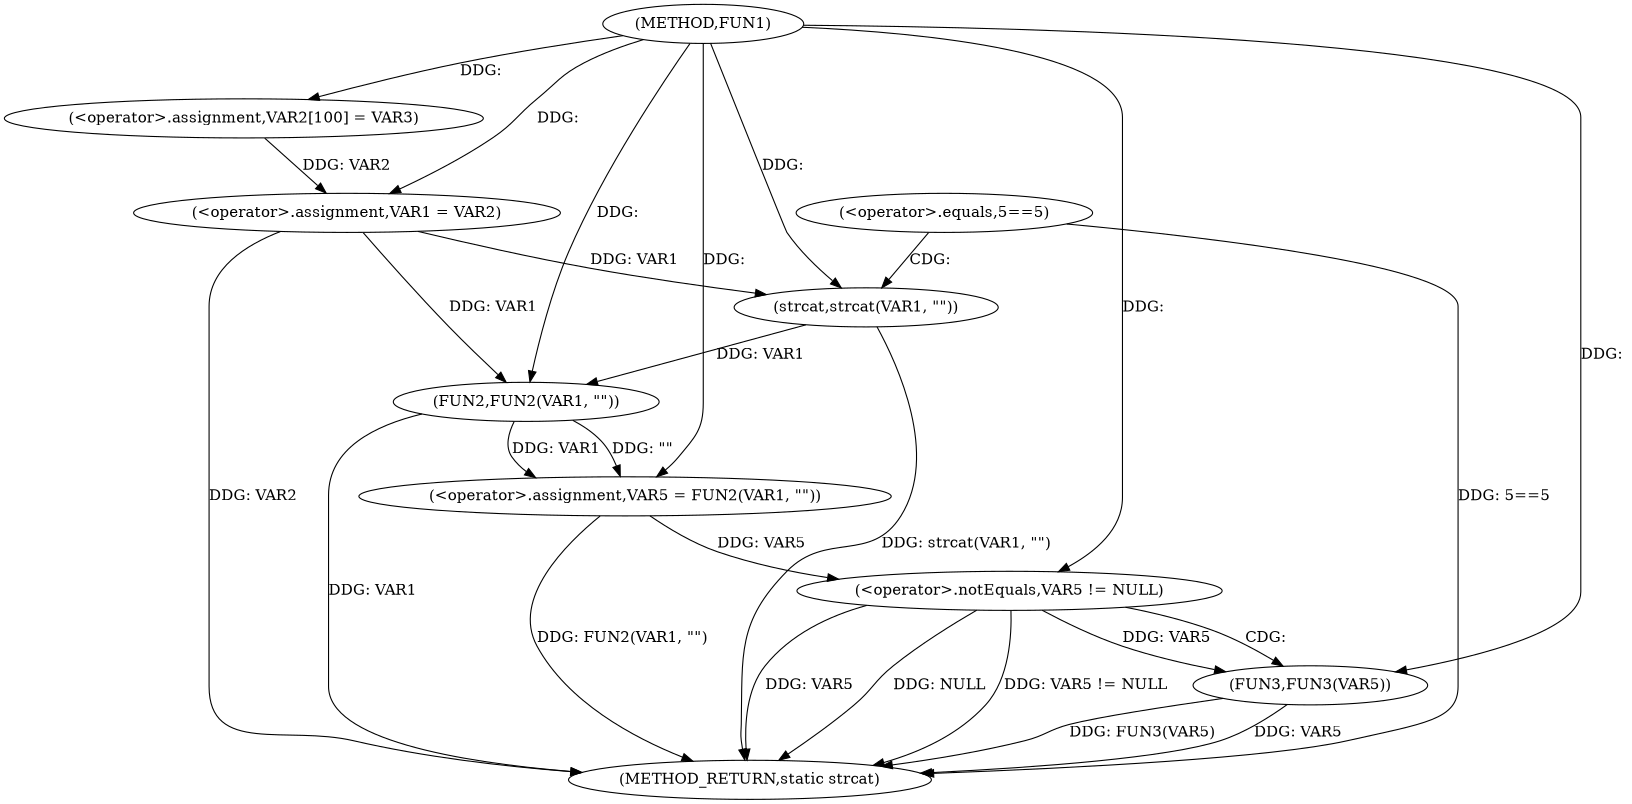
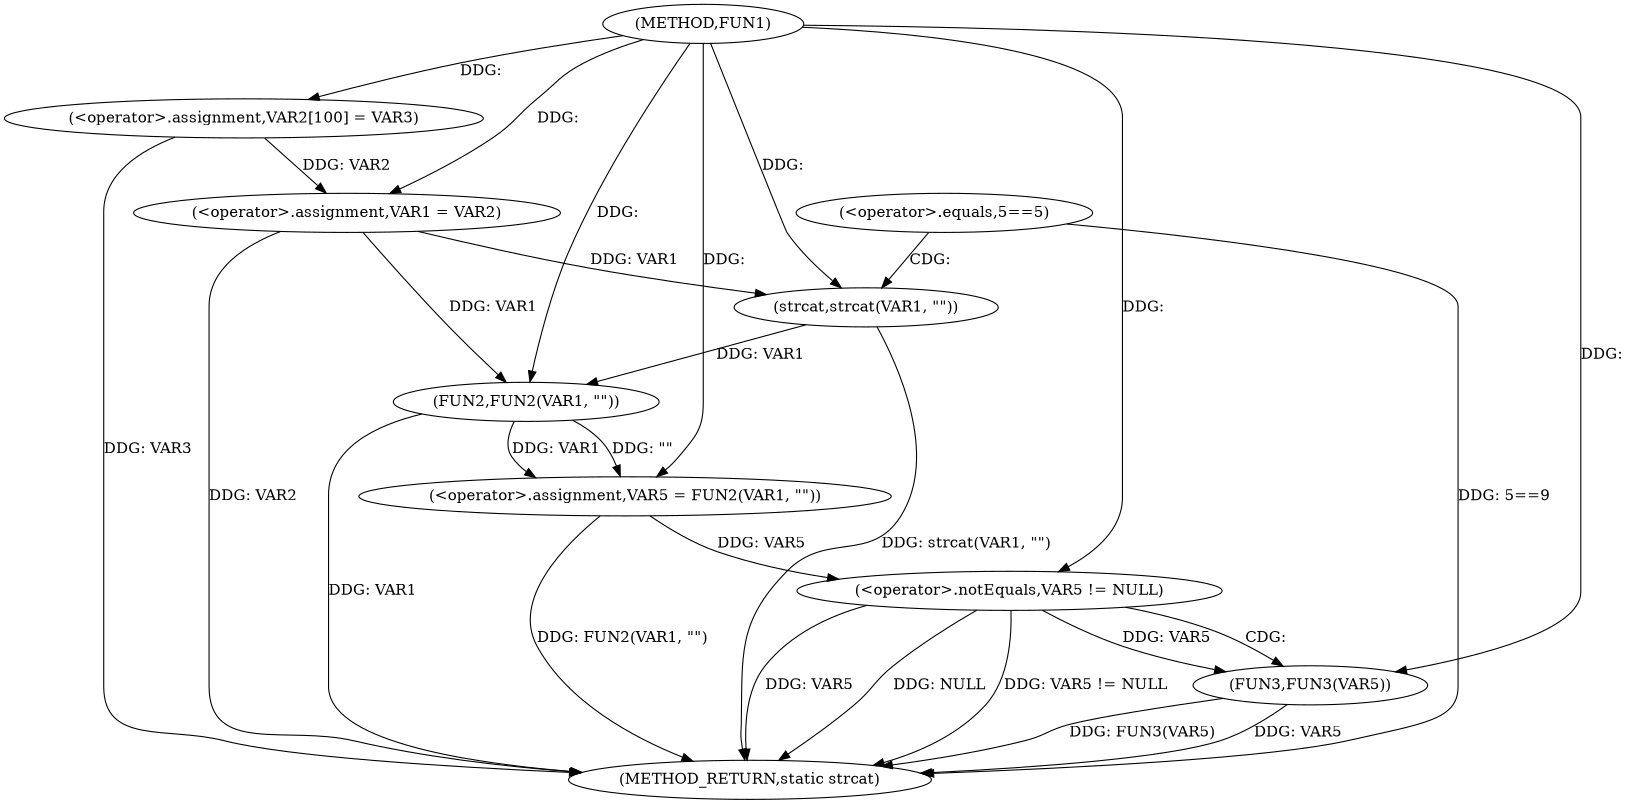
(1504, 496) -> (1504, 496)
none -> (104, 641)
